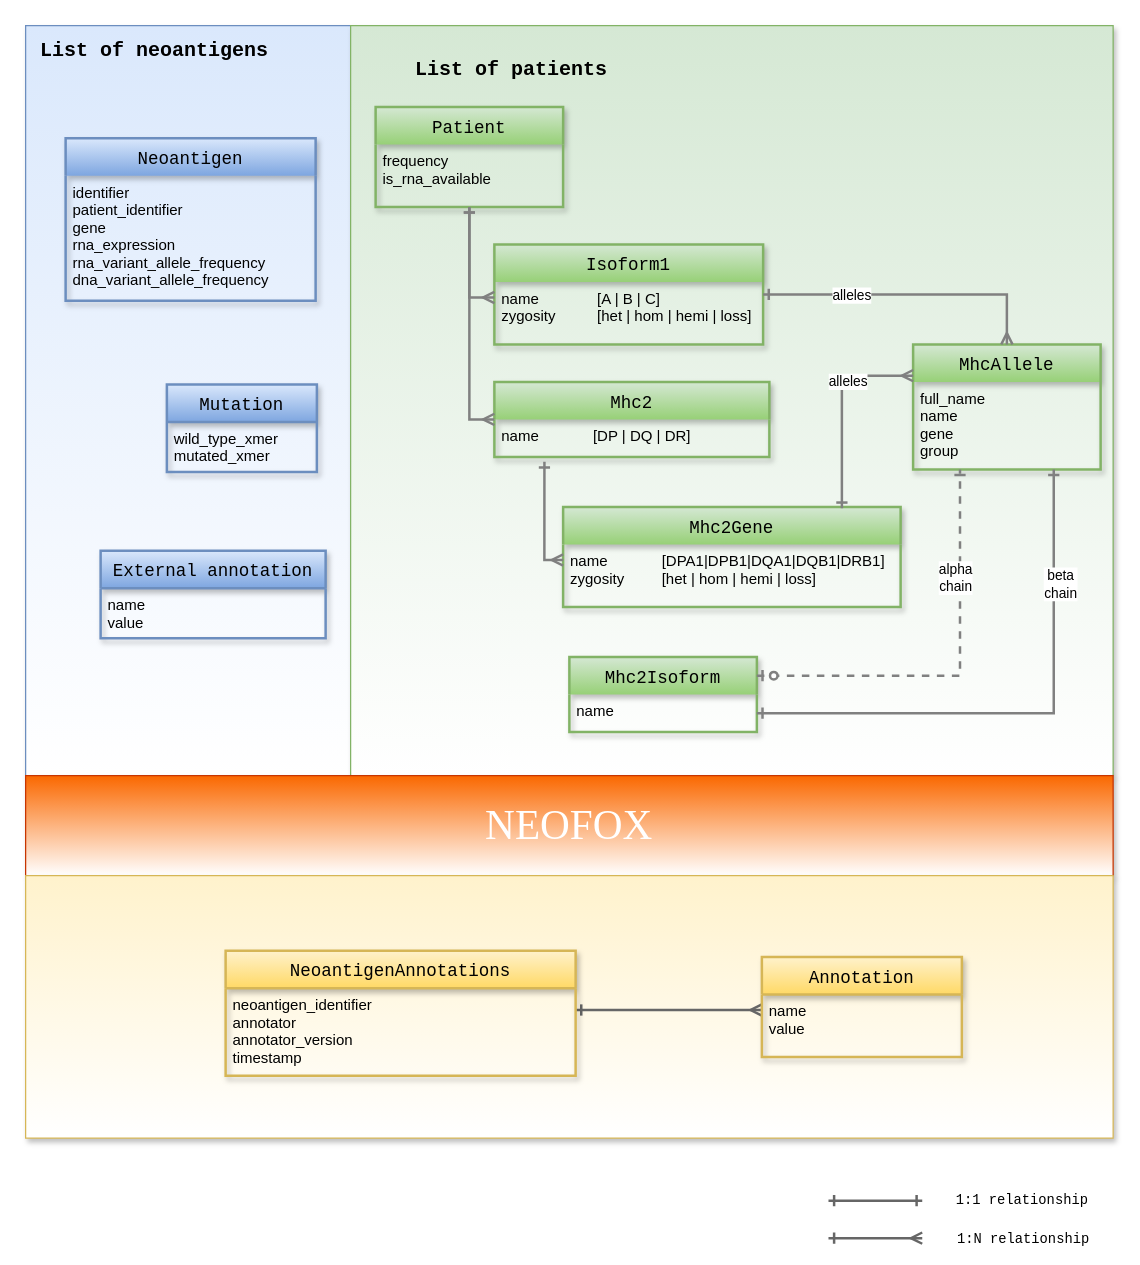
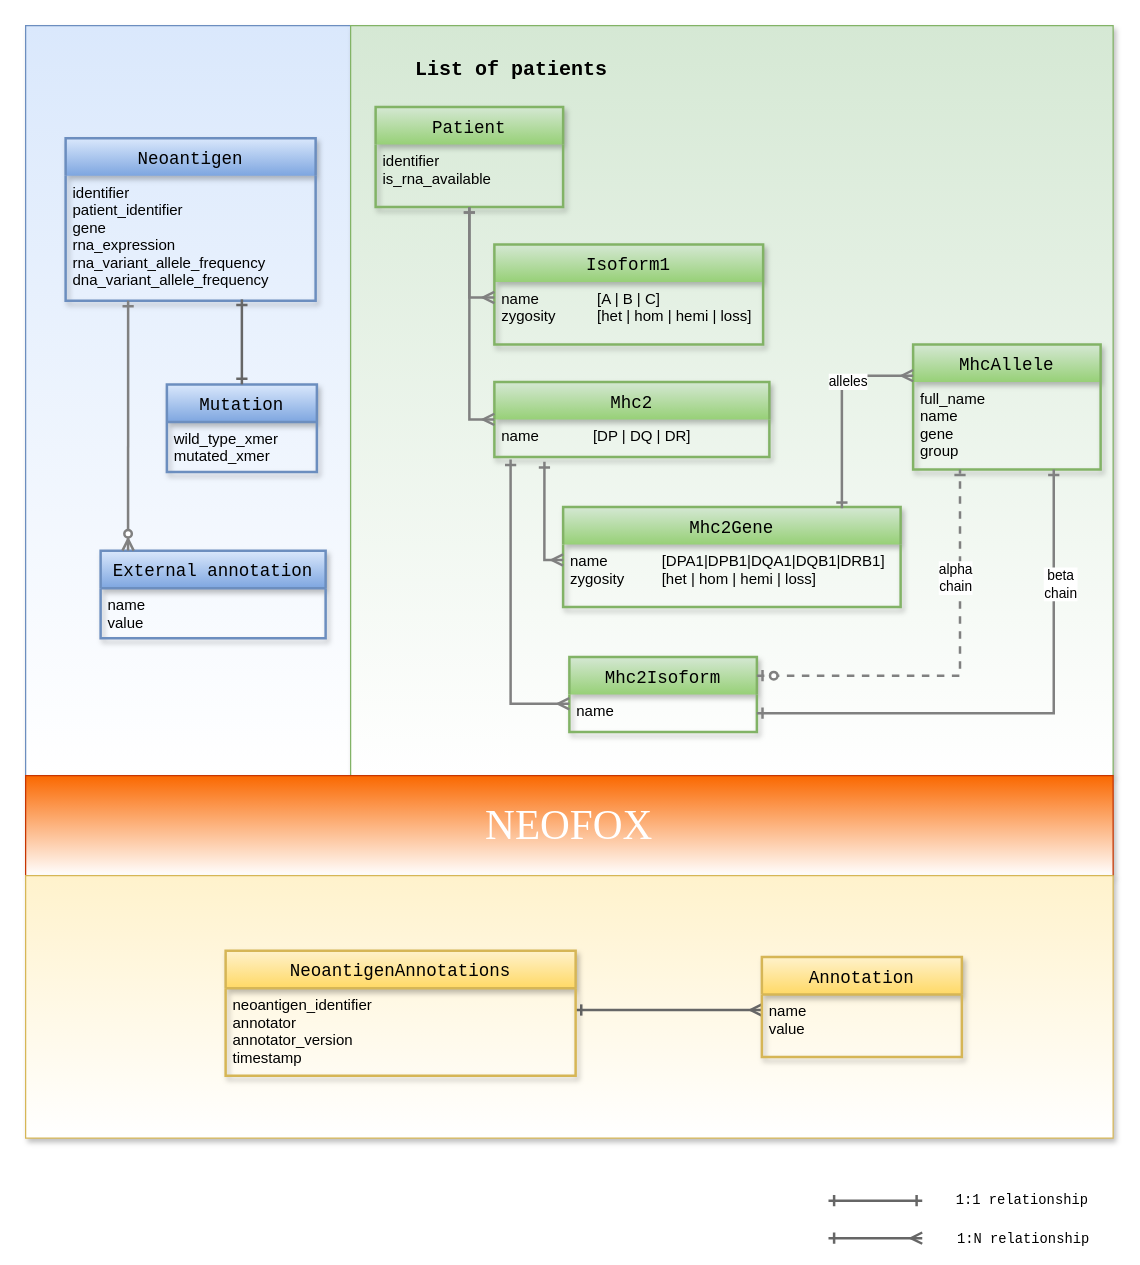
(163, 51) -> none
(420, 161) -> (419, 161)
(851, 294) -> none
none -> (242, 344)
none -> (128, 427)
none -> (511, 610)
